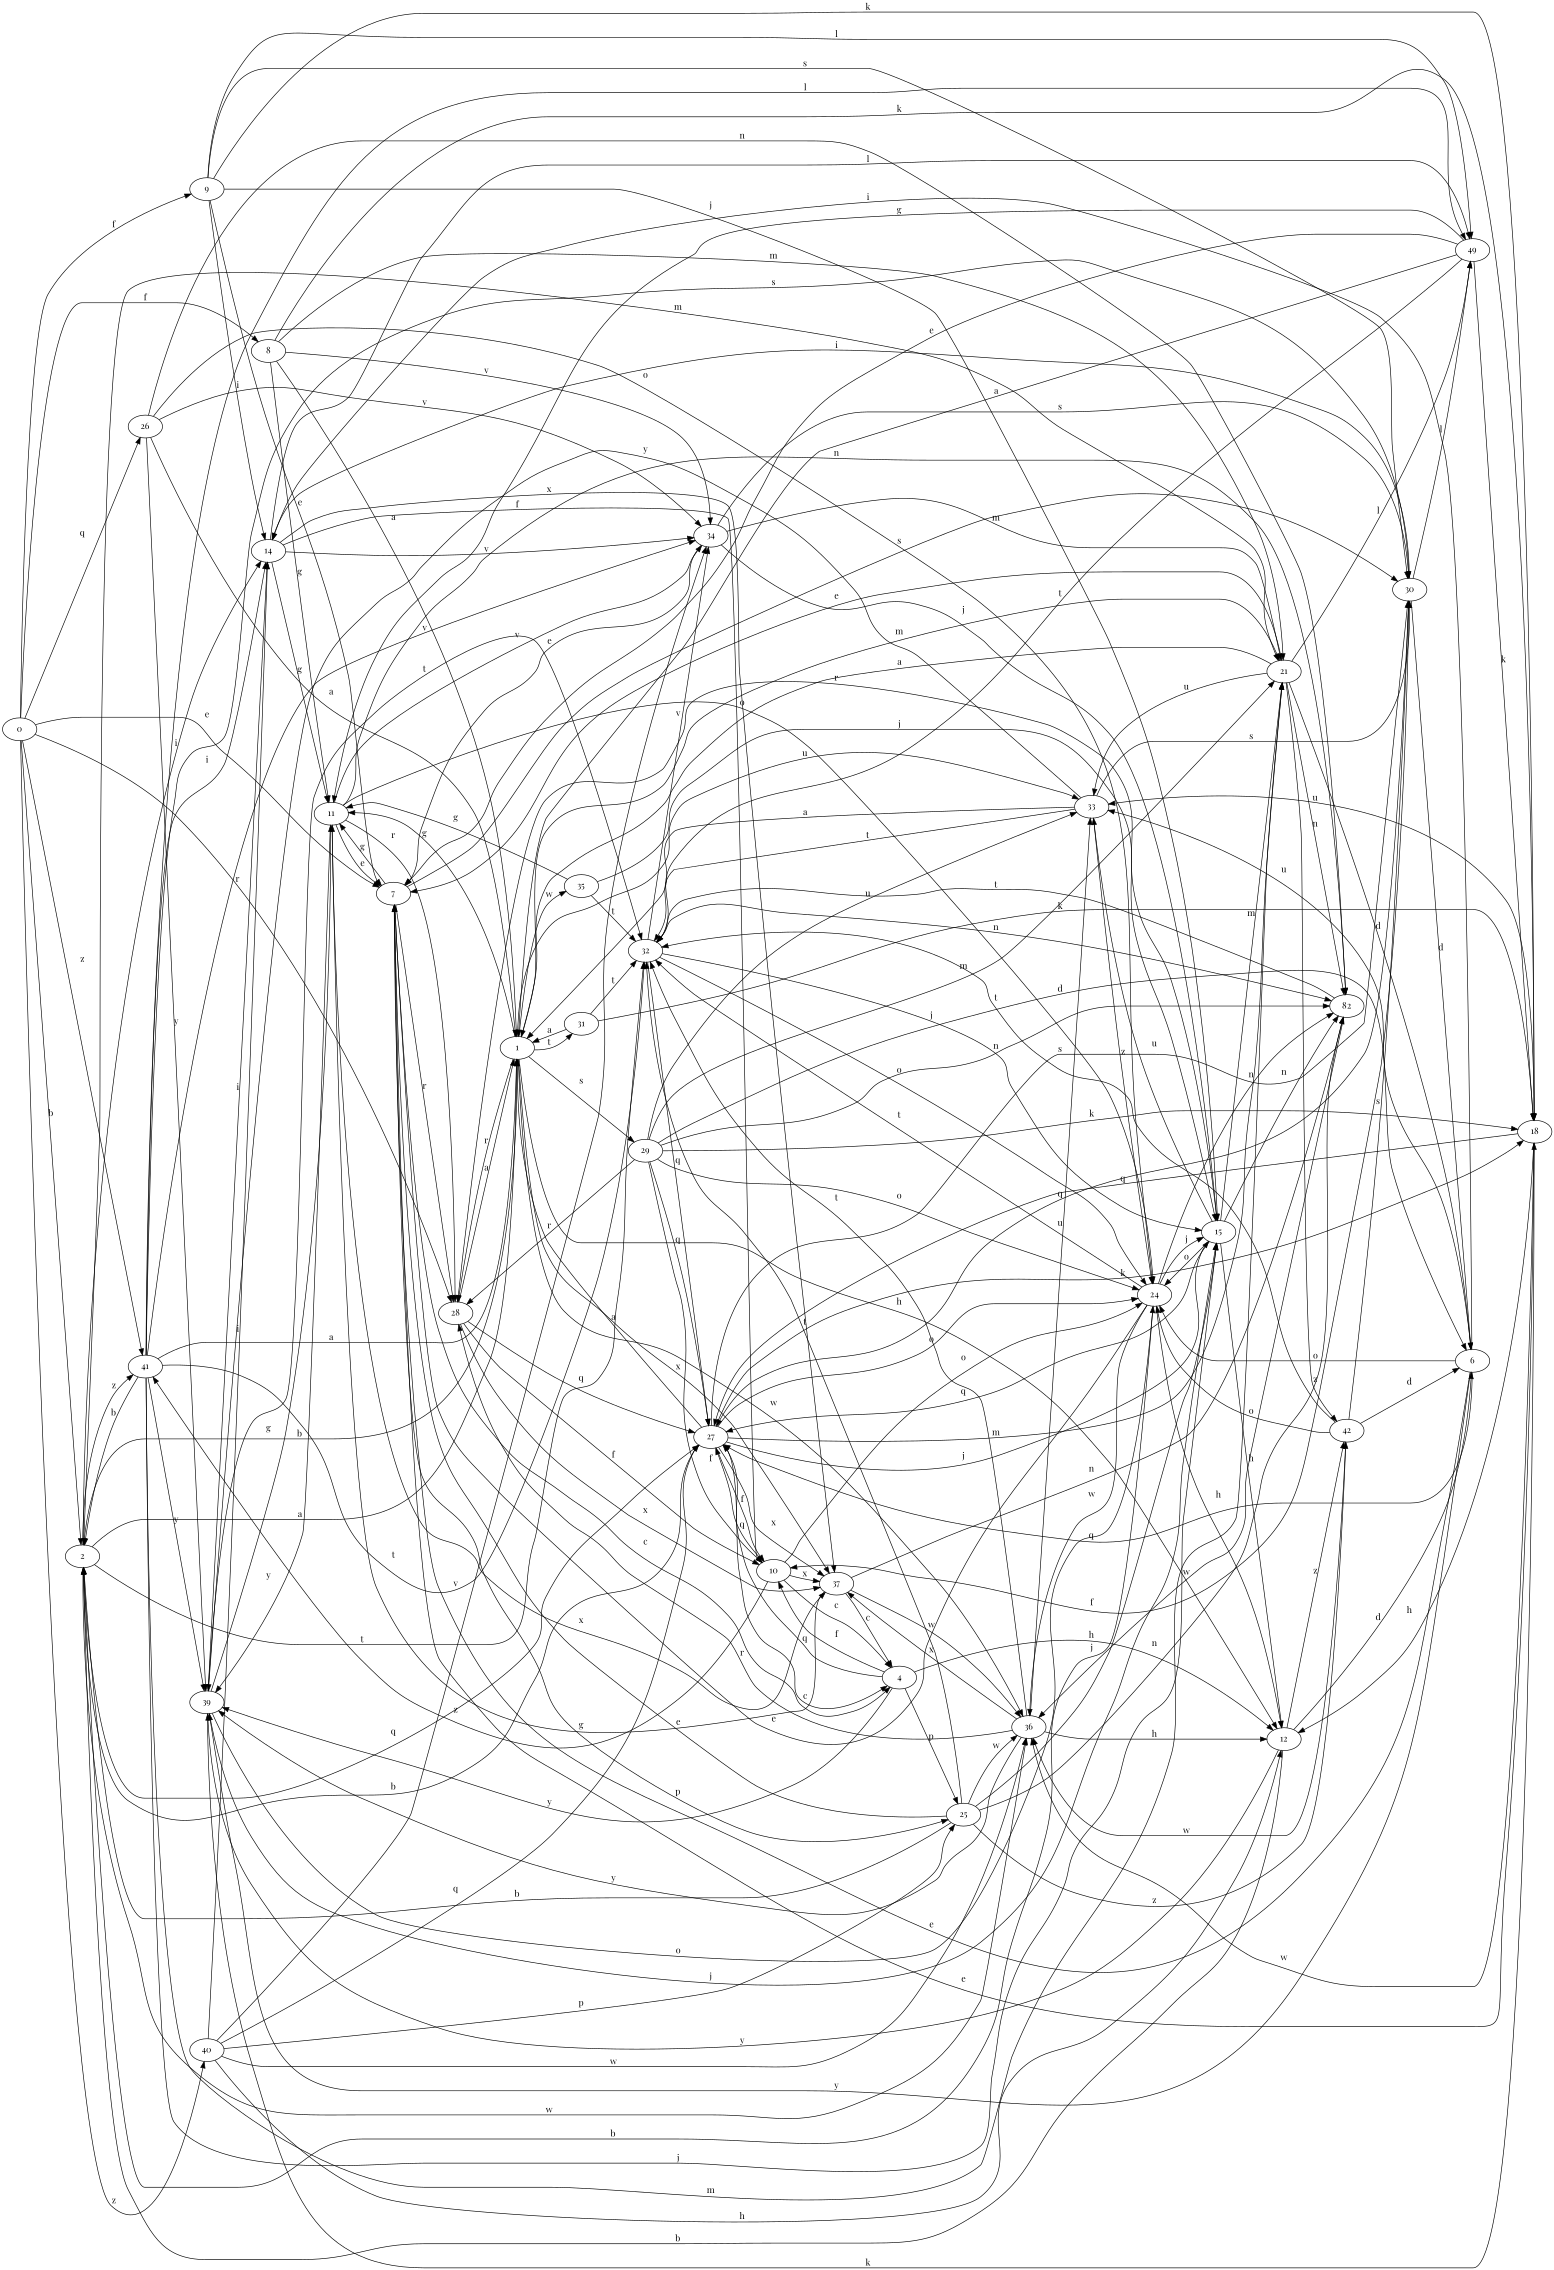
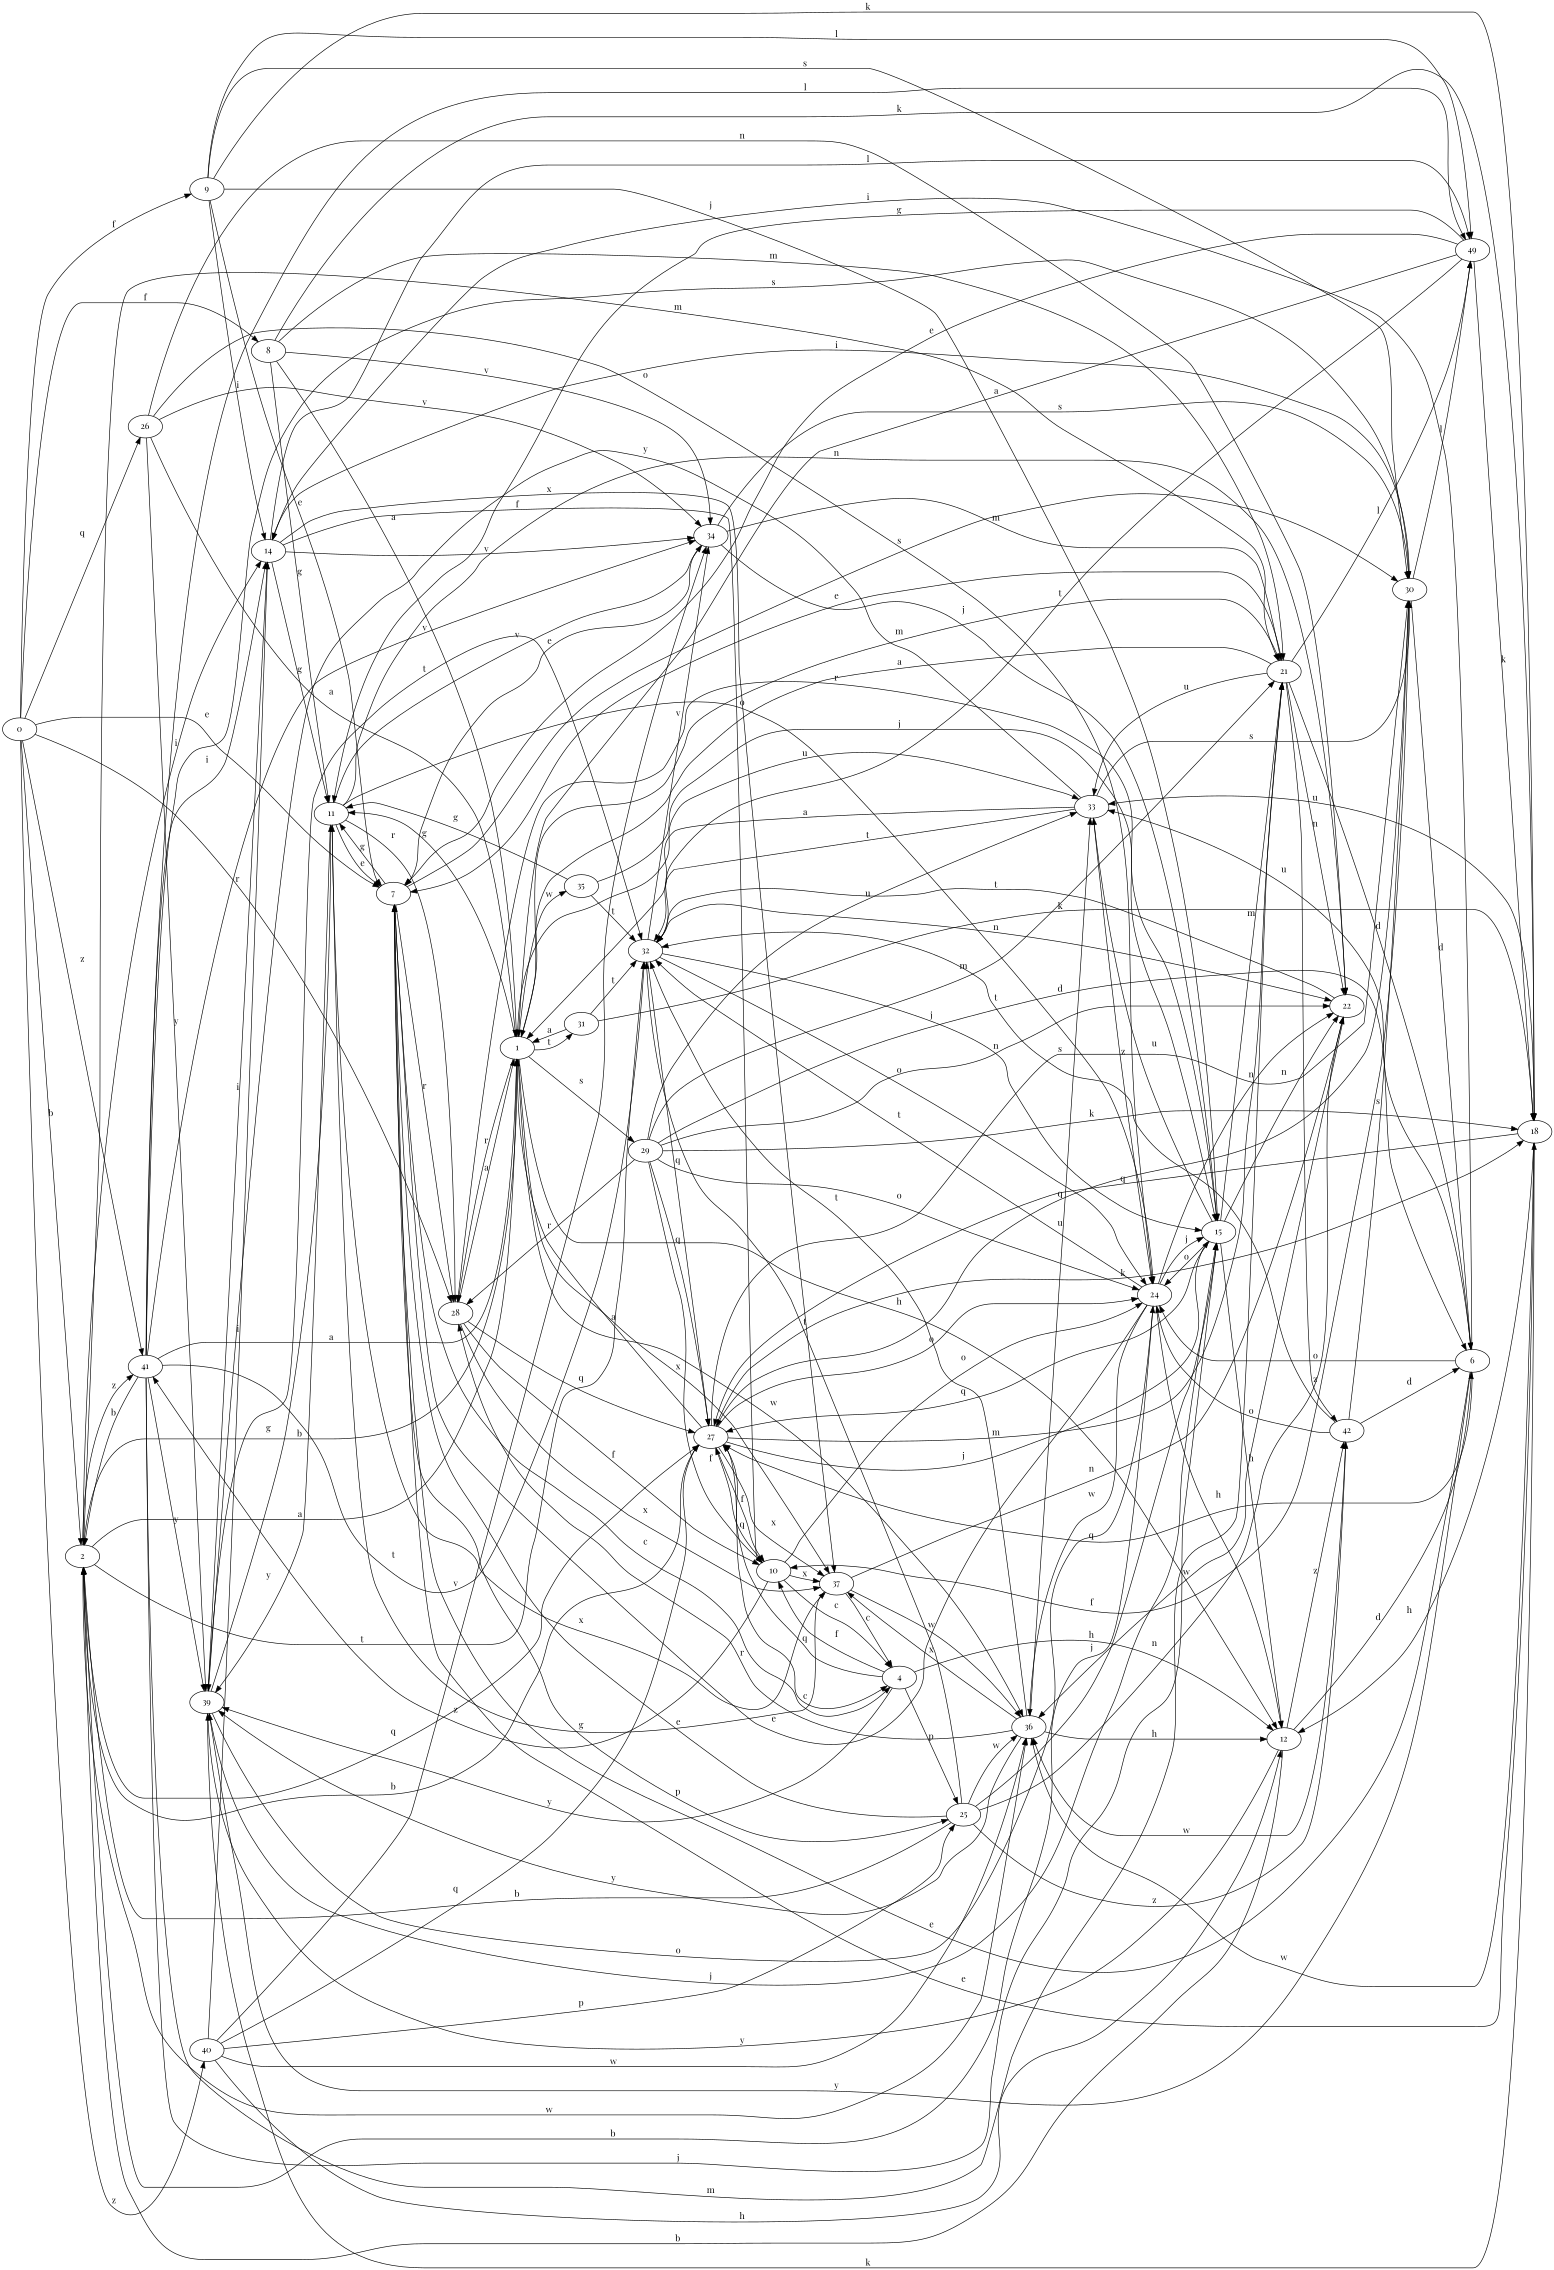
(1347, 1006) -> (1347, 1006)
